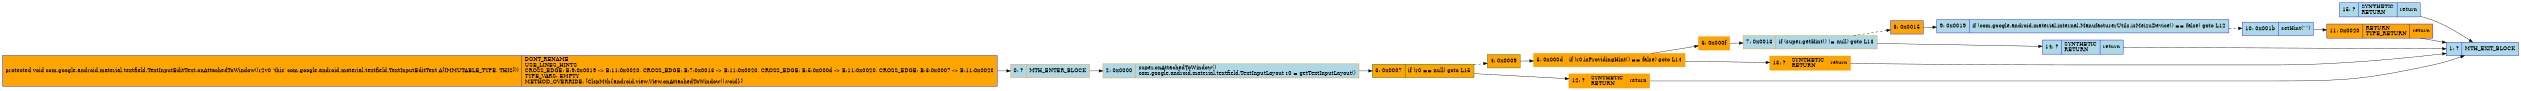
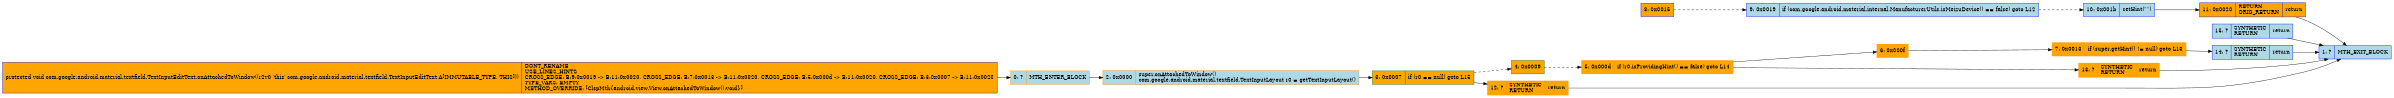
(1928, 27) -> (1708, 10)
(1870, 33) -> none
(2386, 34) -> (2259, 12)
(1810, 42) -> (2119, 49)
(1525, 61) -> (1561, 67)
